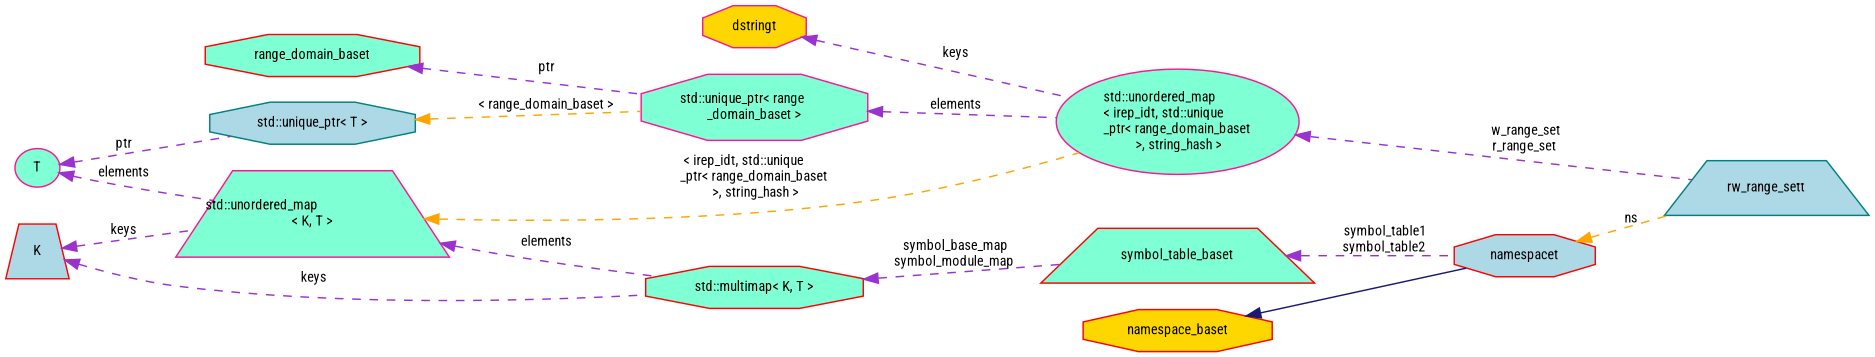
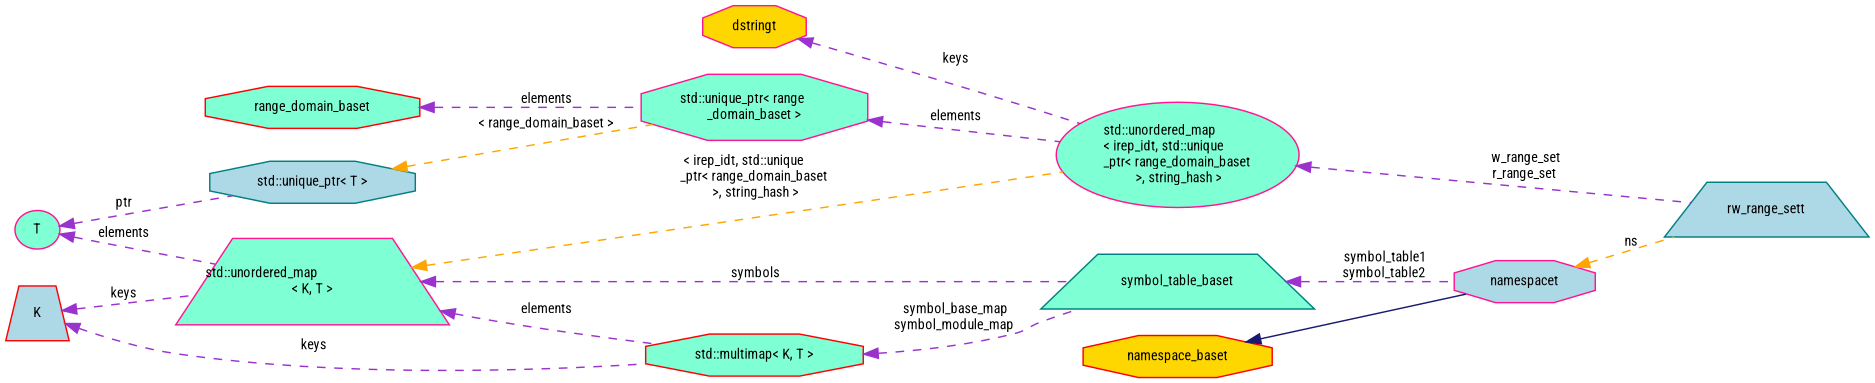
(545, 68) -> (545, 99)
(1178, 256) -> (1178, 282)
(1525, 256) -> (1525, 282)
none -> (752, 282)
